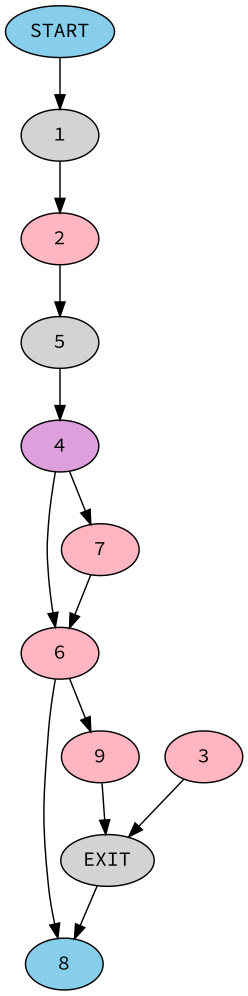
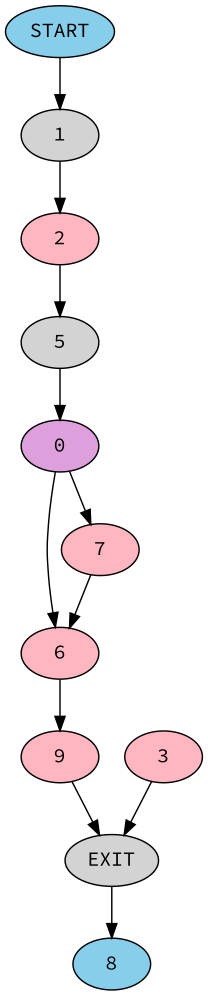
(60, 446) -> (60, 446)
(44, 802) -> none
